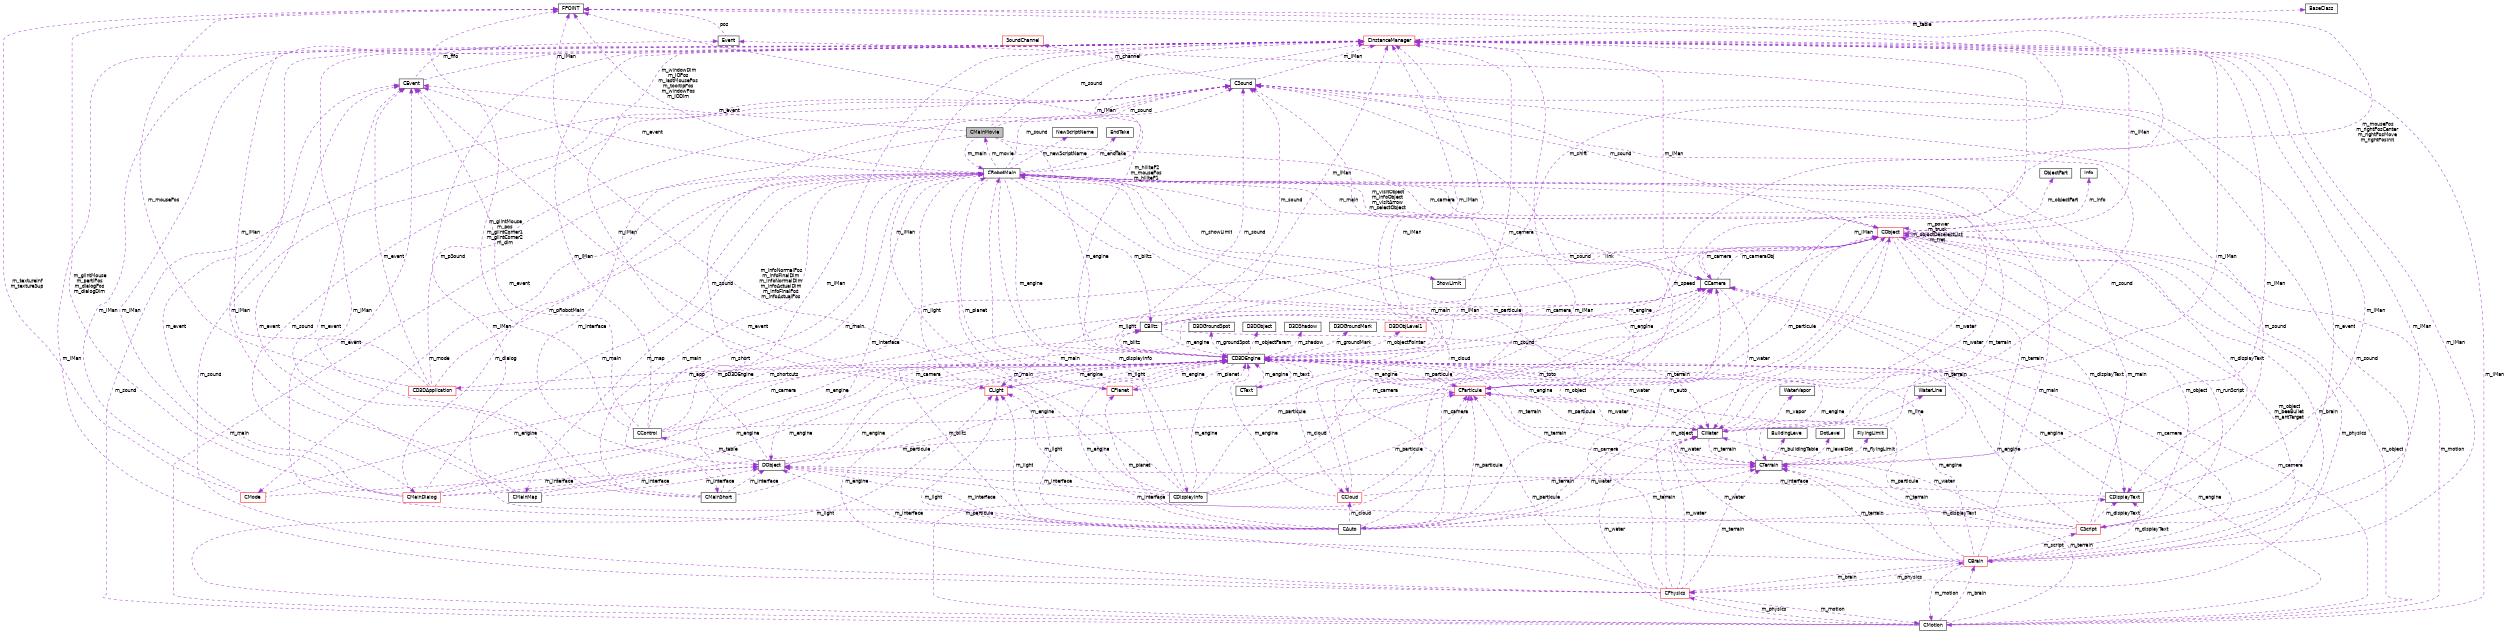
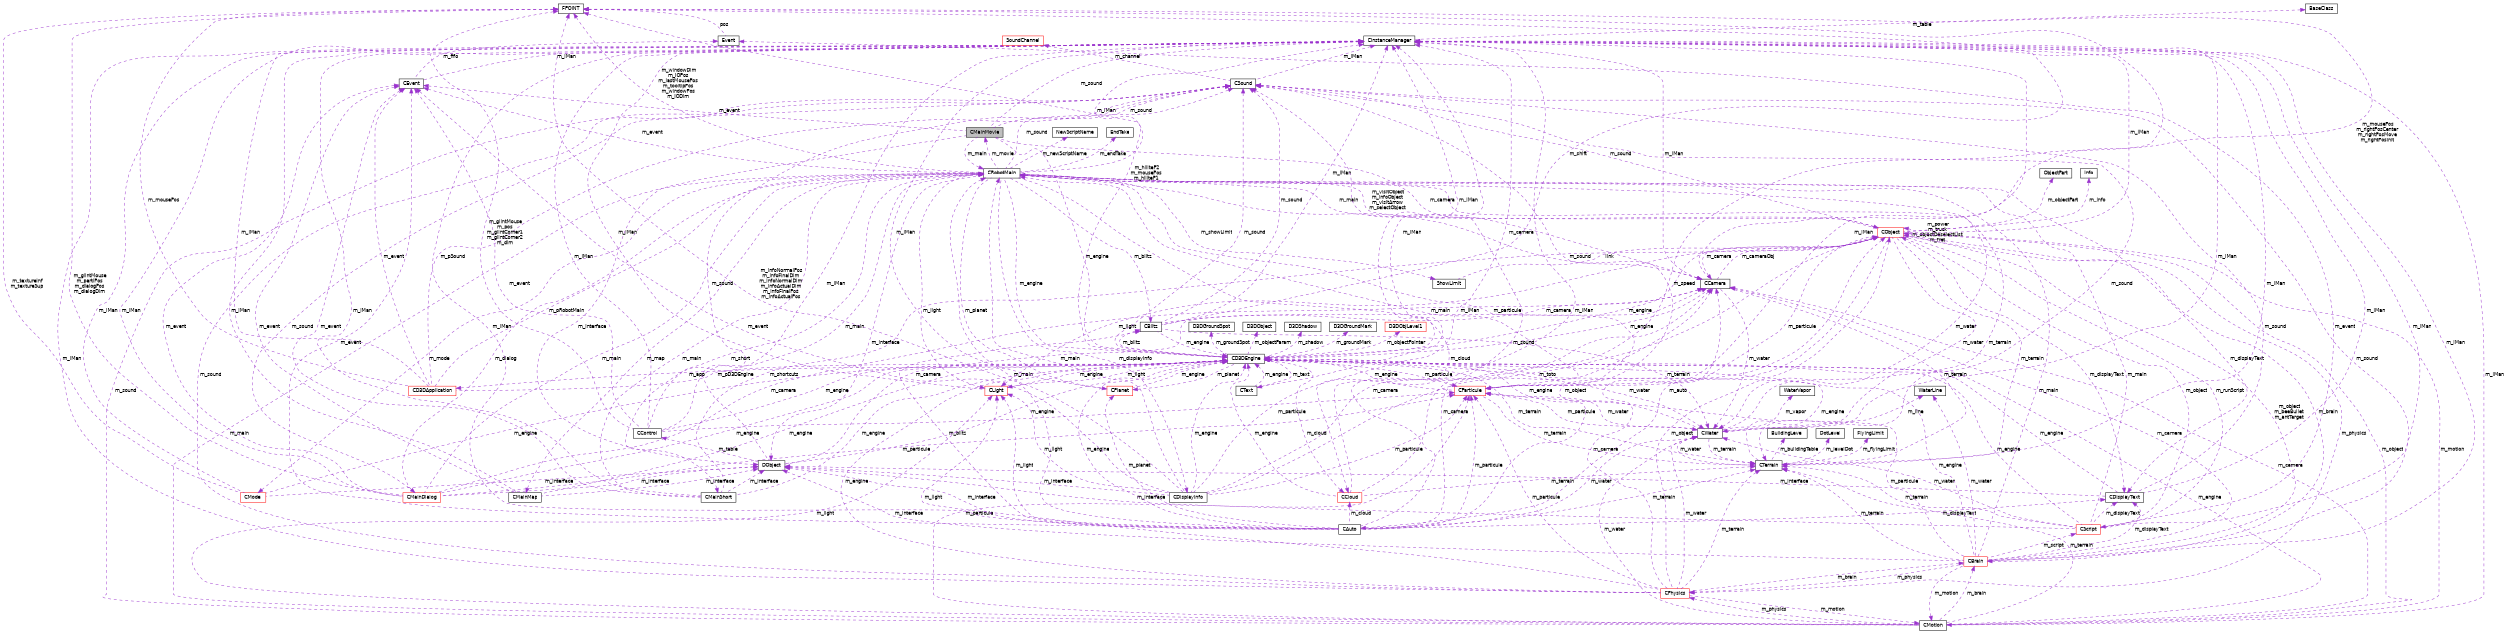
(1389, 41) -> (1389, 41)
(1793, 536) -> (1968, 475)
